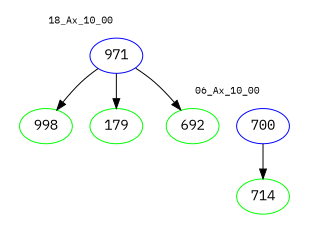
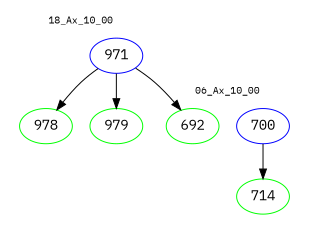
(46, 126) -> (46, 126)
(116, 126) -> (116, 126)
